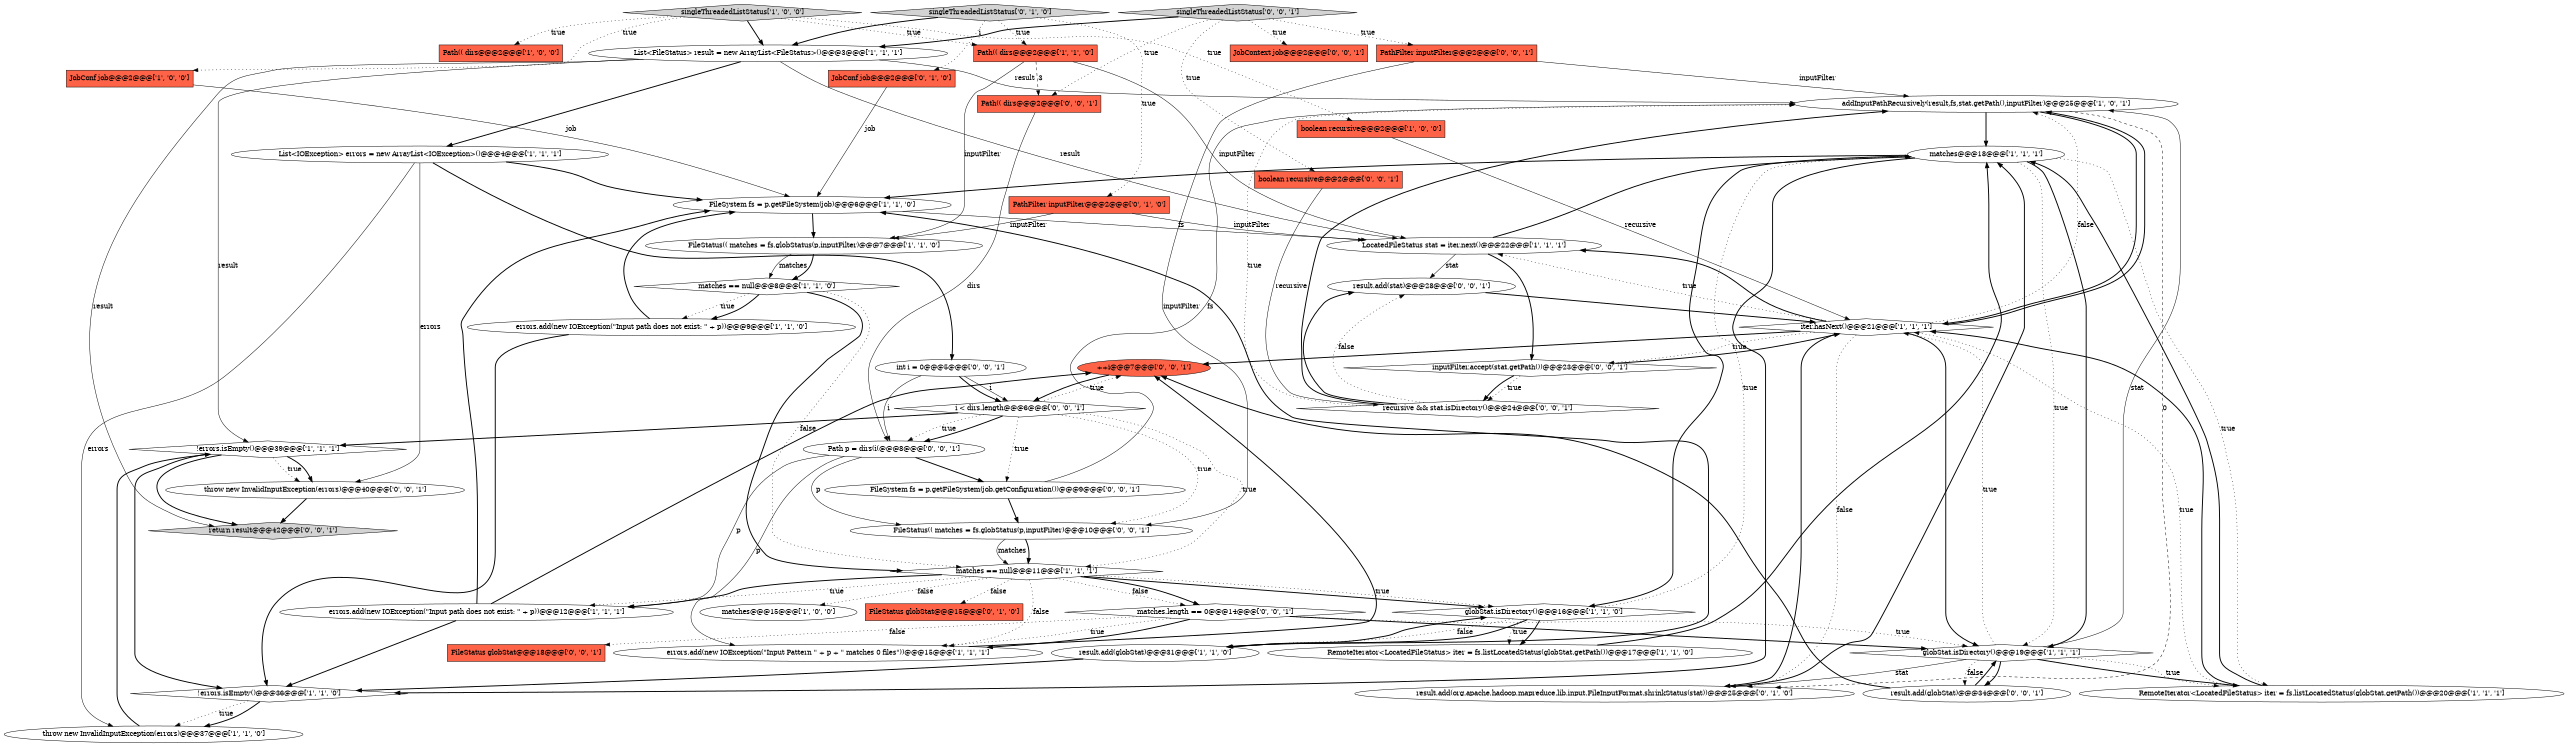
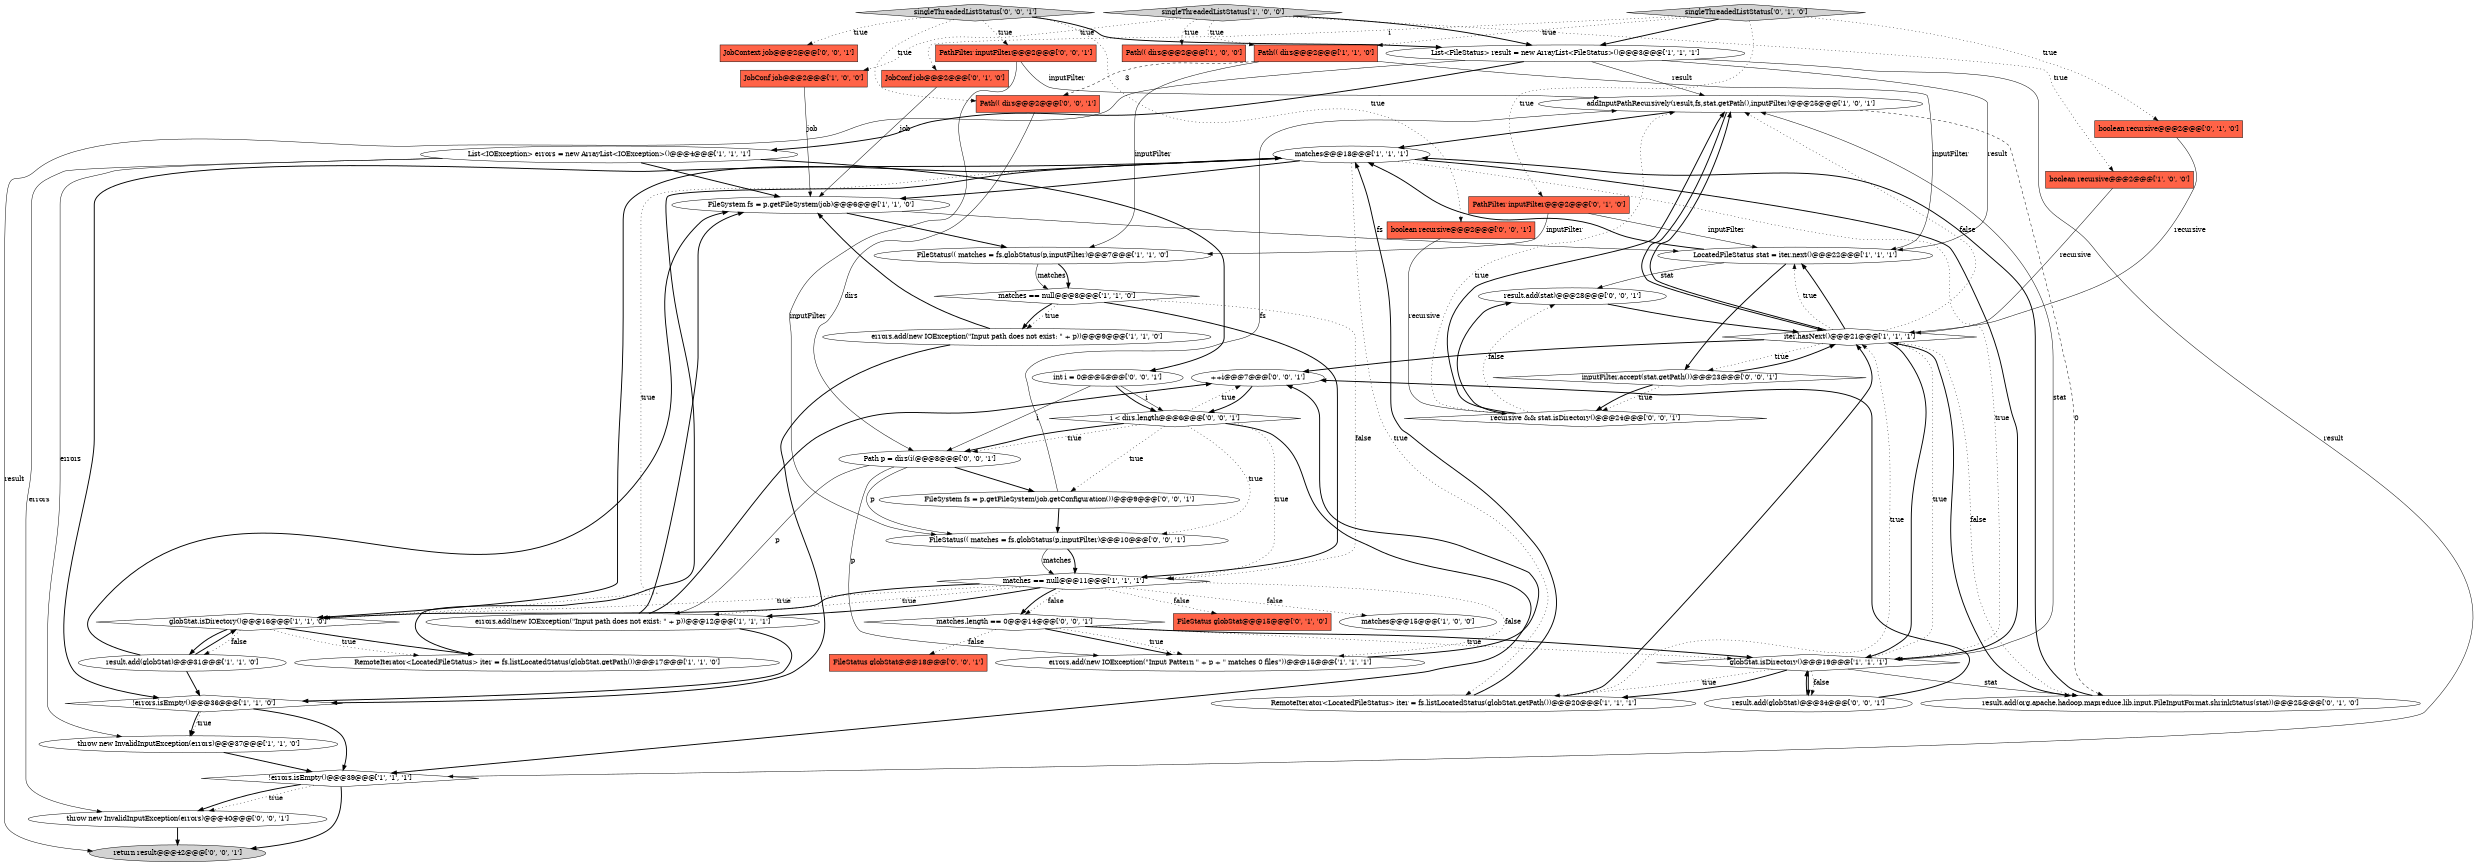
none -> (2169, 129)
(1144, 368) -> (1258, 378)
(273, 531) -> (178, 853)
(135, 575) -> (315, 721)
